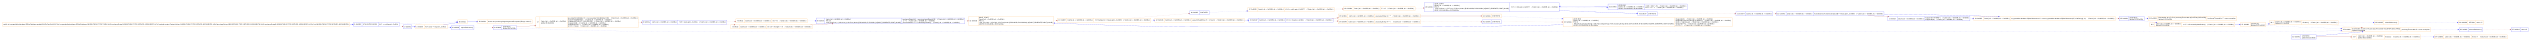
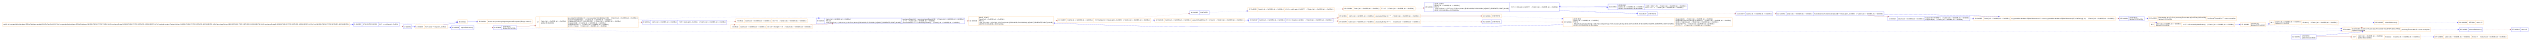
(811, 21) -> (728, 17)
